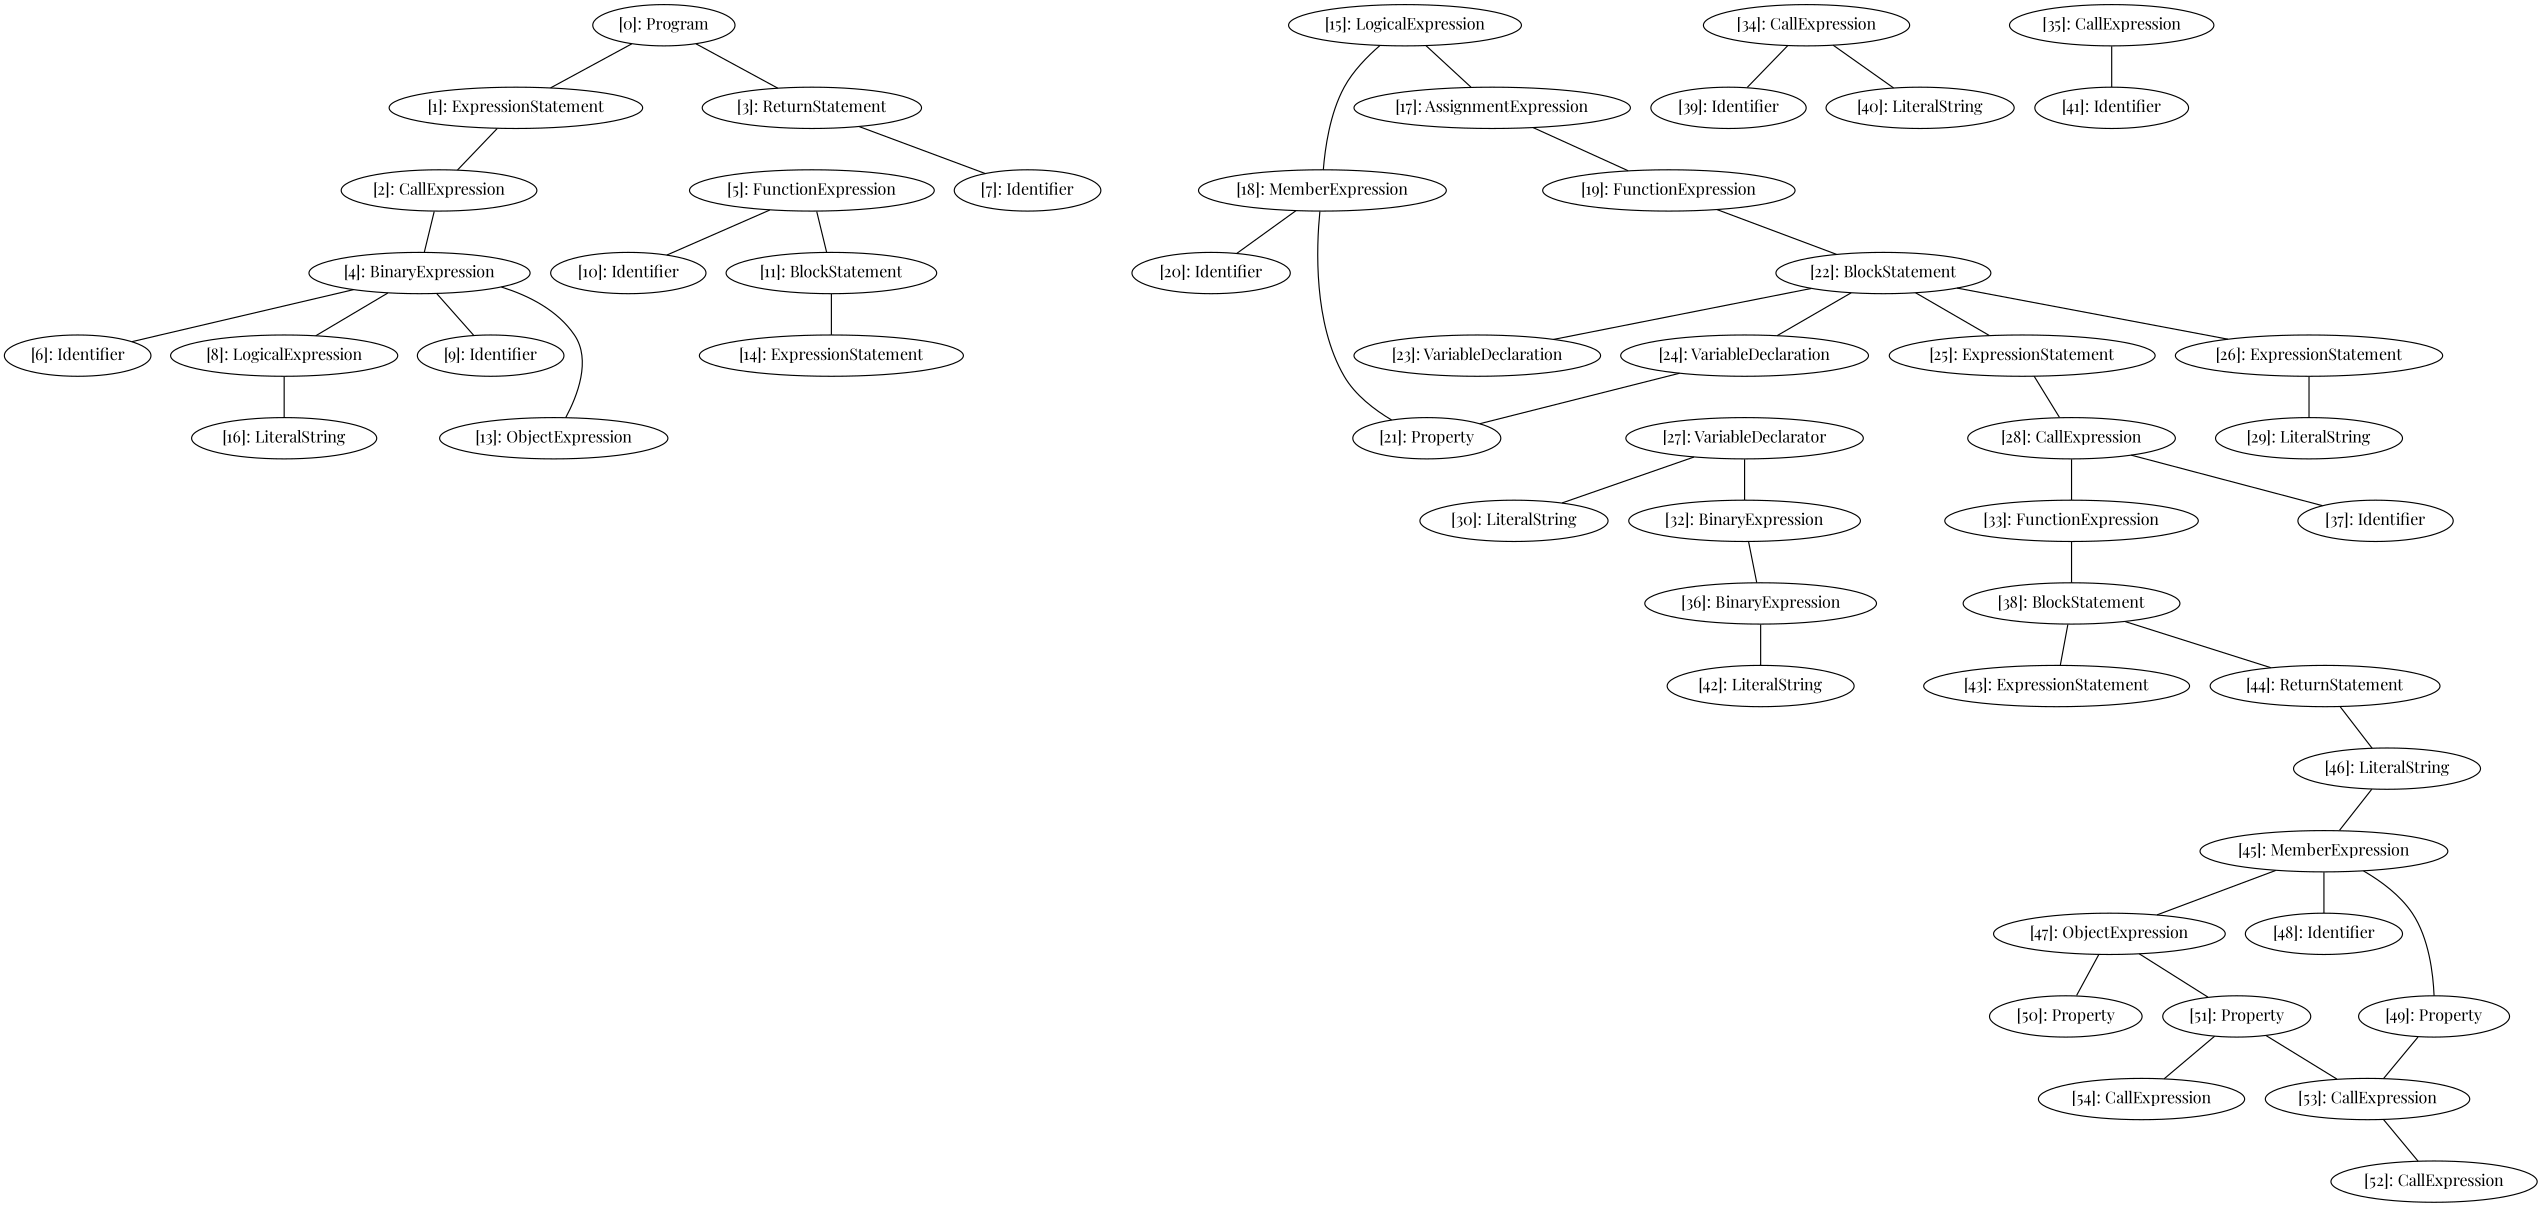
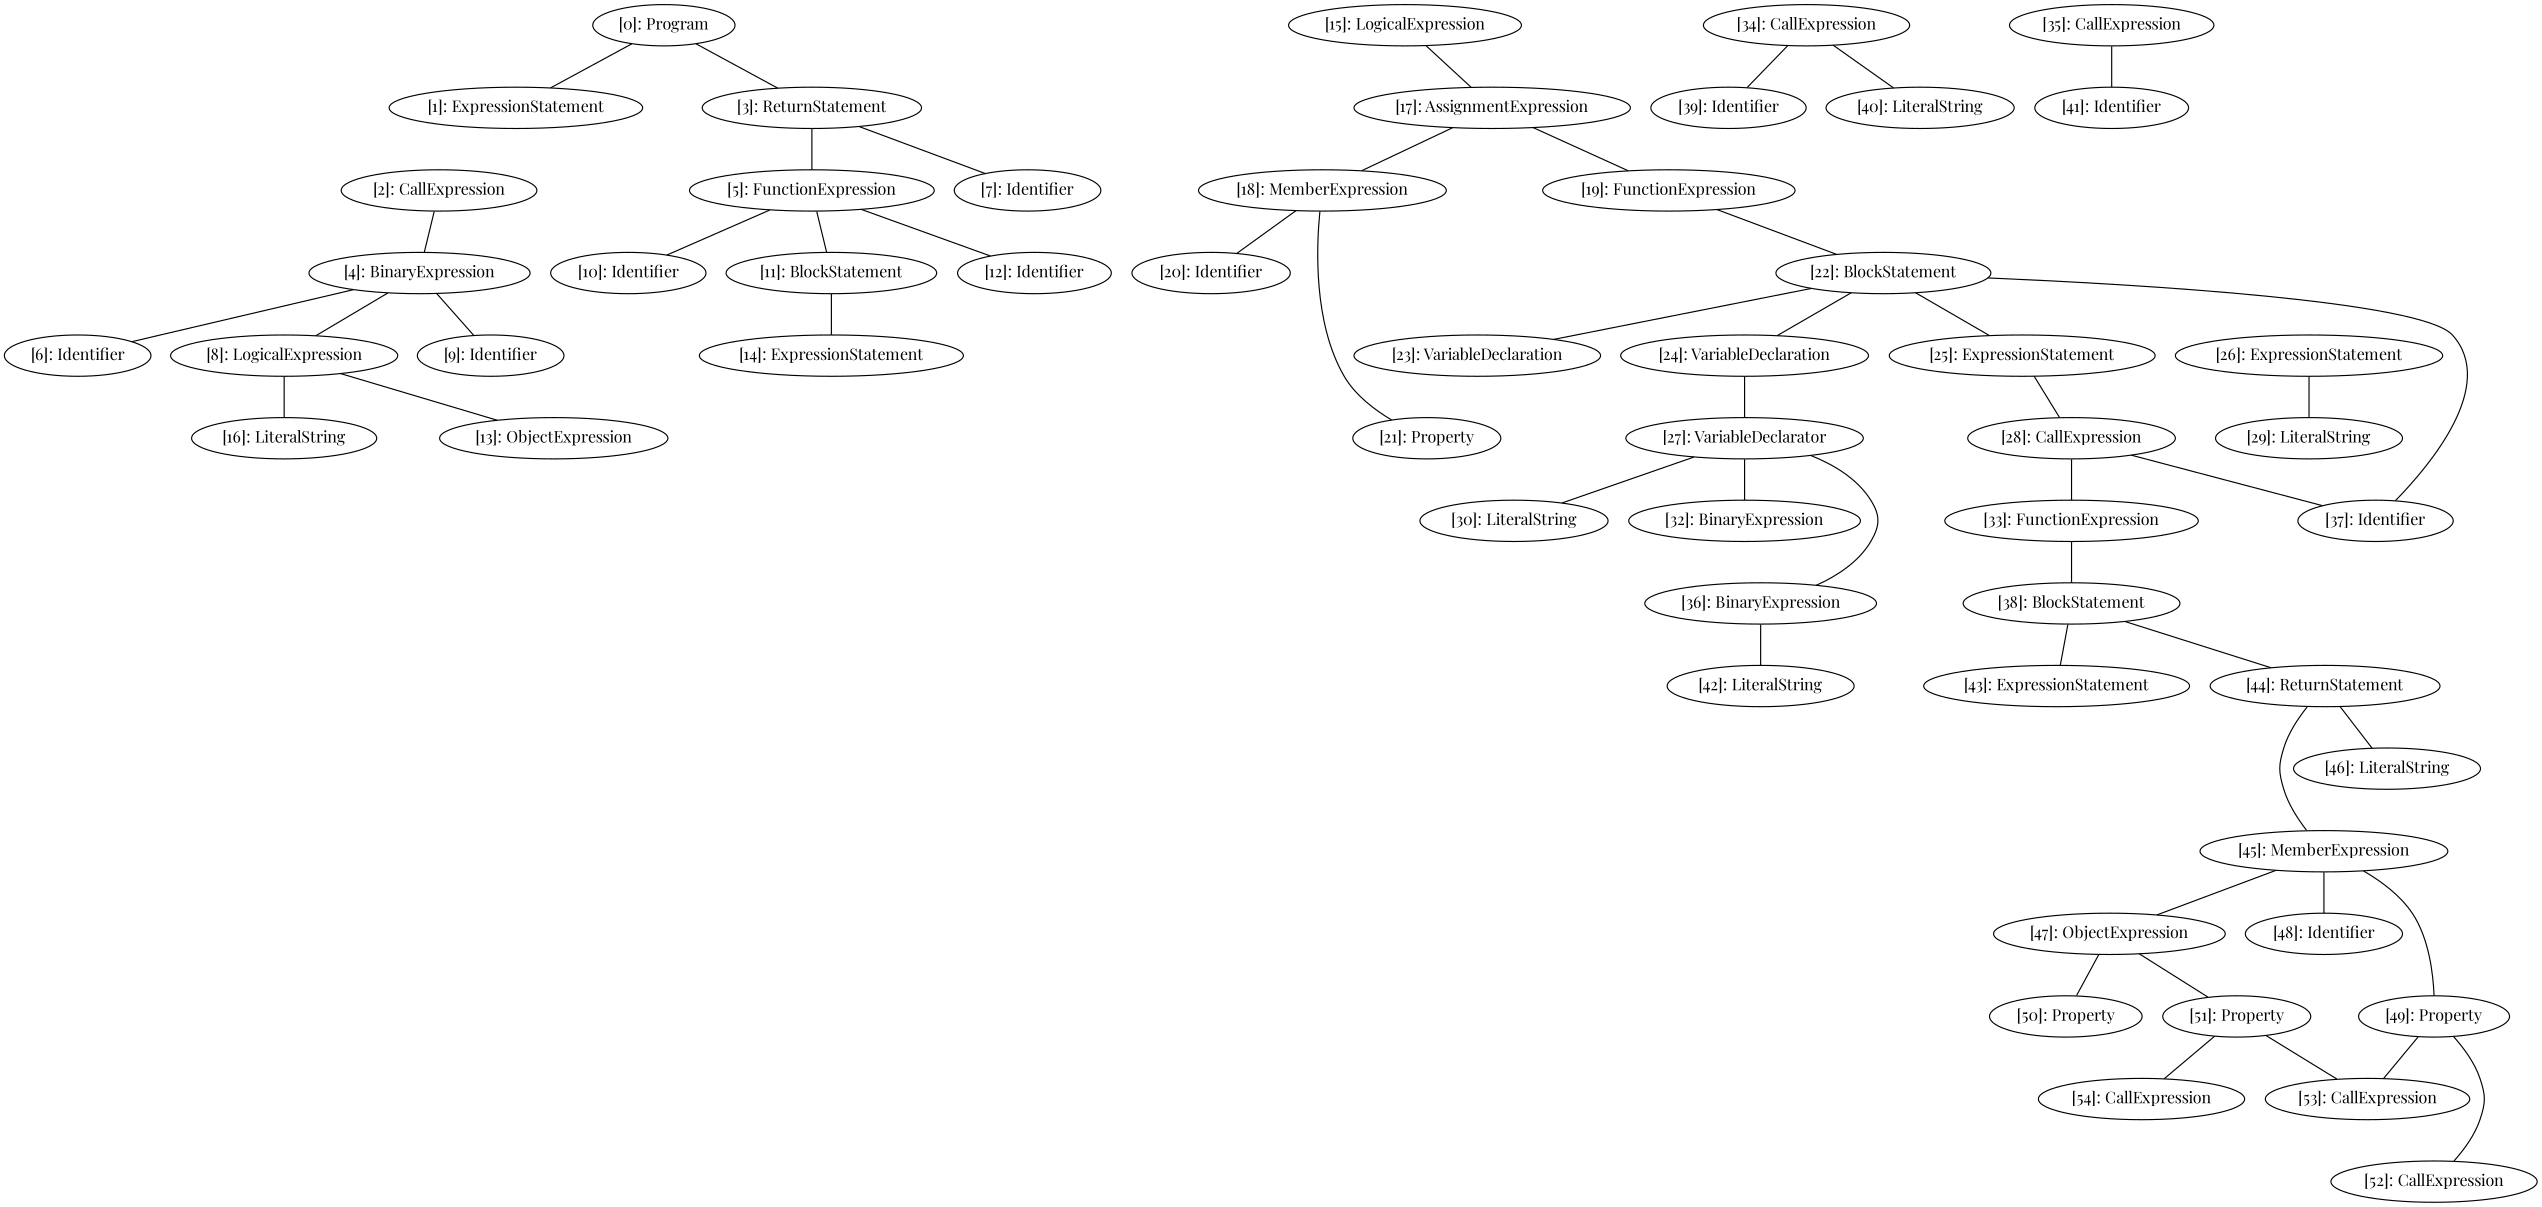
(1338, 101) -> (1407, 149)
(477, 149) -> none
none -> (812, 149)
none -> (1034, 273)
(2092, 314) -> (2318, 302)
(574, 334) -> (419, 397)
(1580, 398) -> (1745, 397)
(1753, 562) -> (1878, 518)
(2356, 810) -> (2280, 768)
(2401, 1140) -> (2484, 1099)
